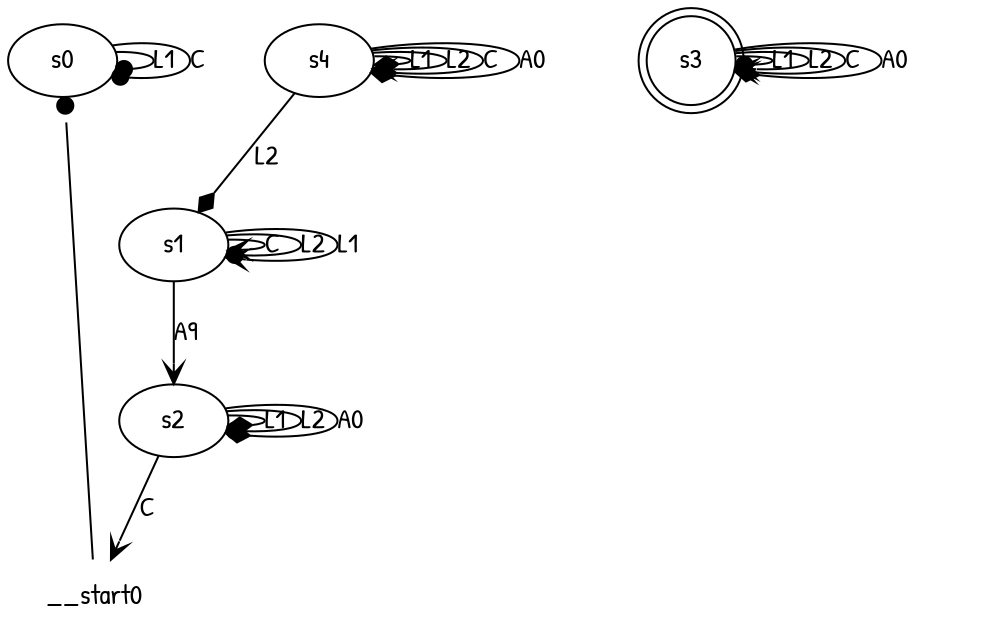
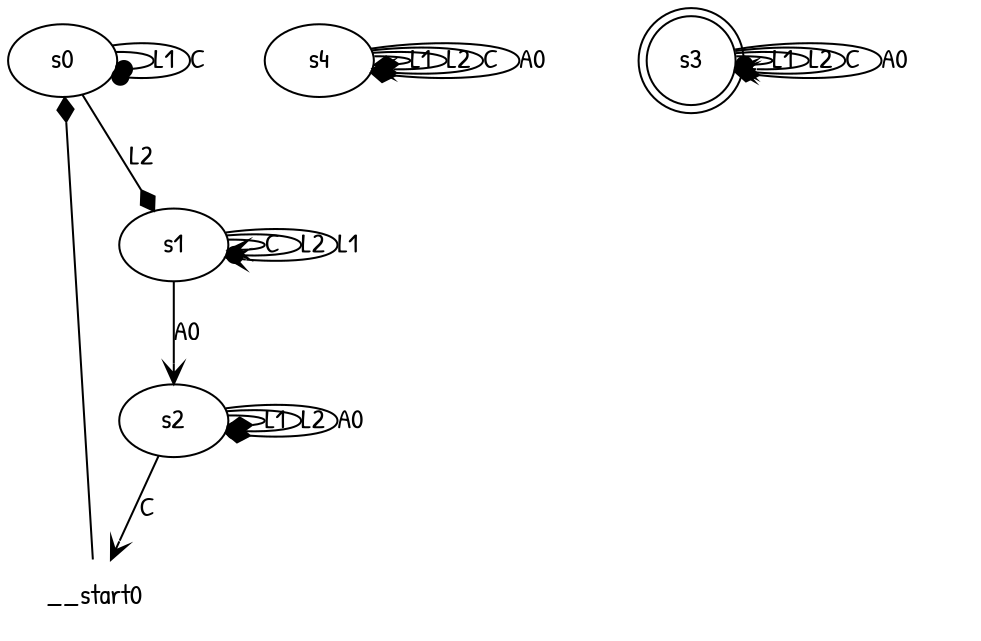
(254, 143) -> (112, 142)
(187, 333) -> (187, 333)
(80, 341) -> (80, 341)
